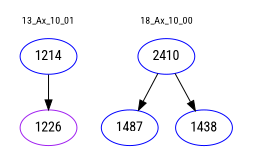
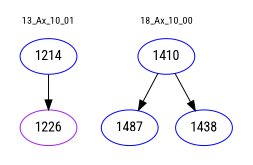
(166, 56) -> (166, 56)
